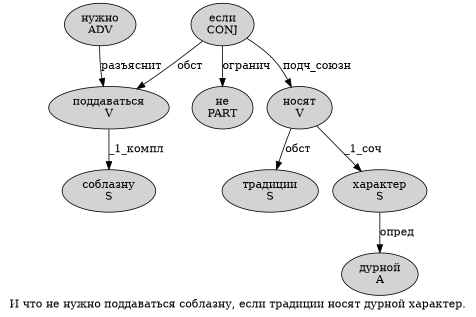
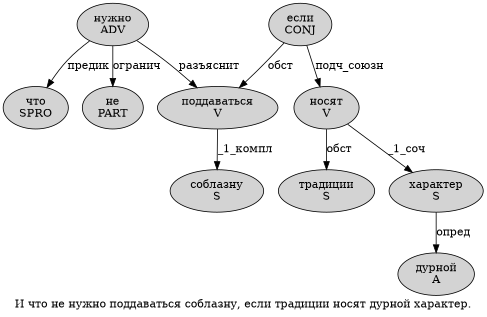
(223, 62) -> (113, 62)
none -> (36, 108)
